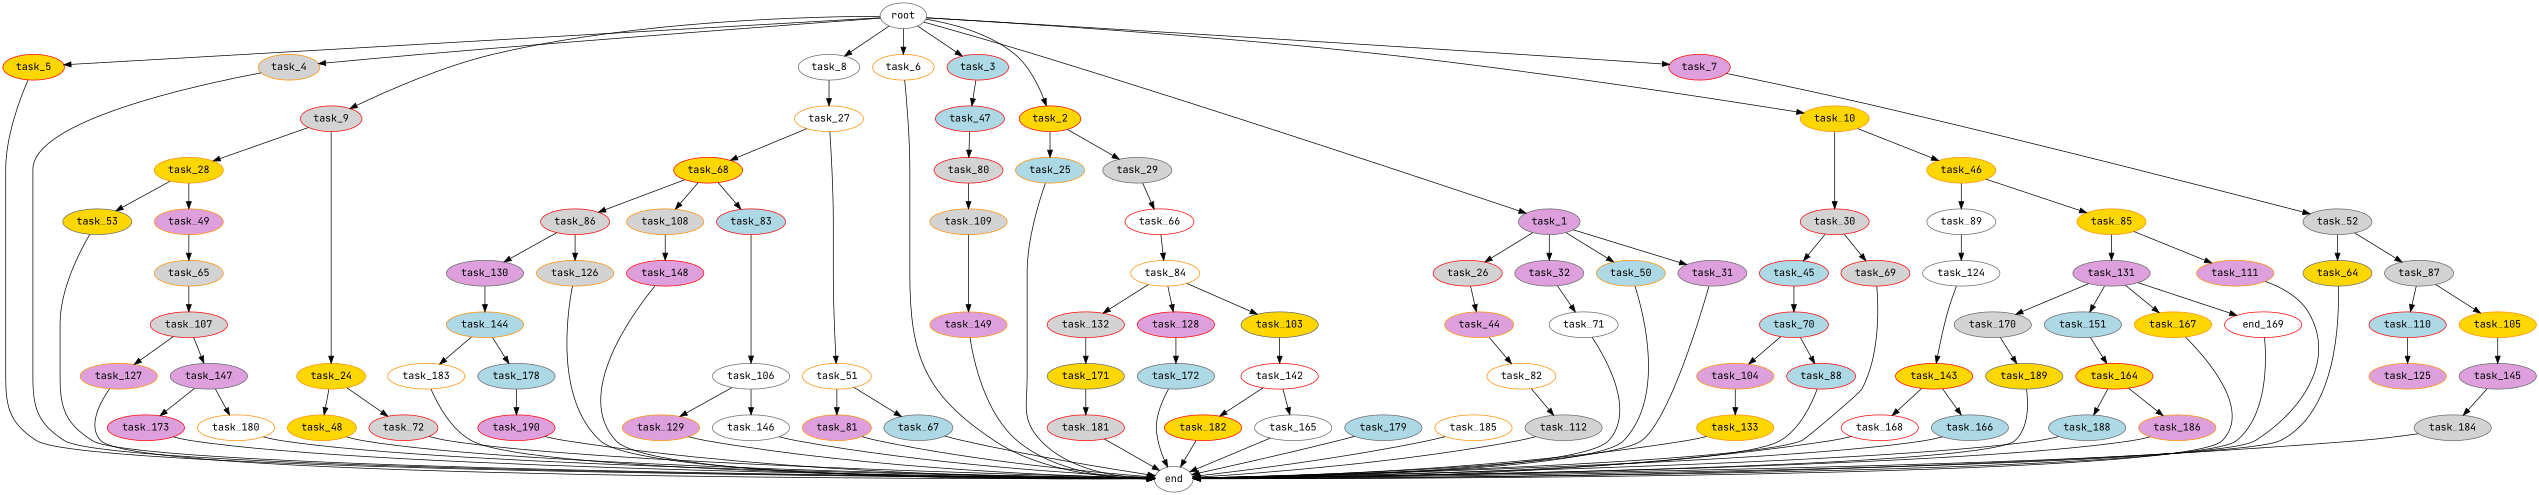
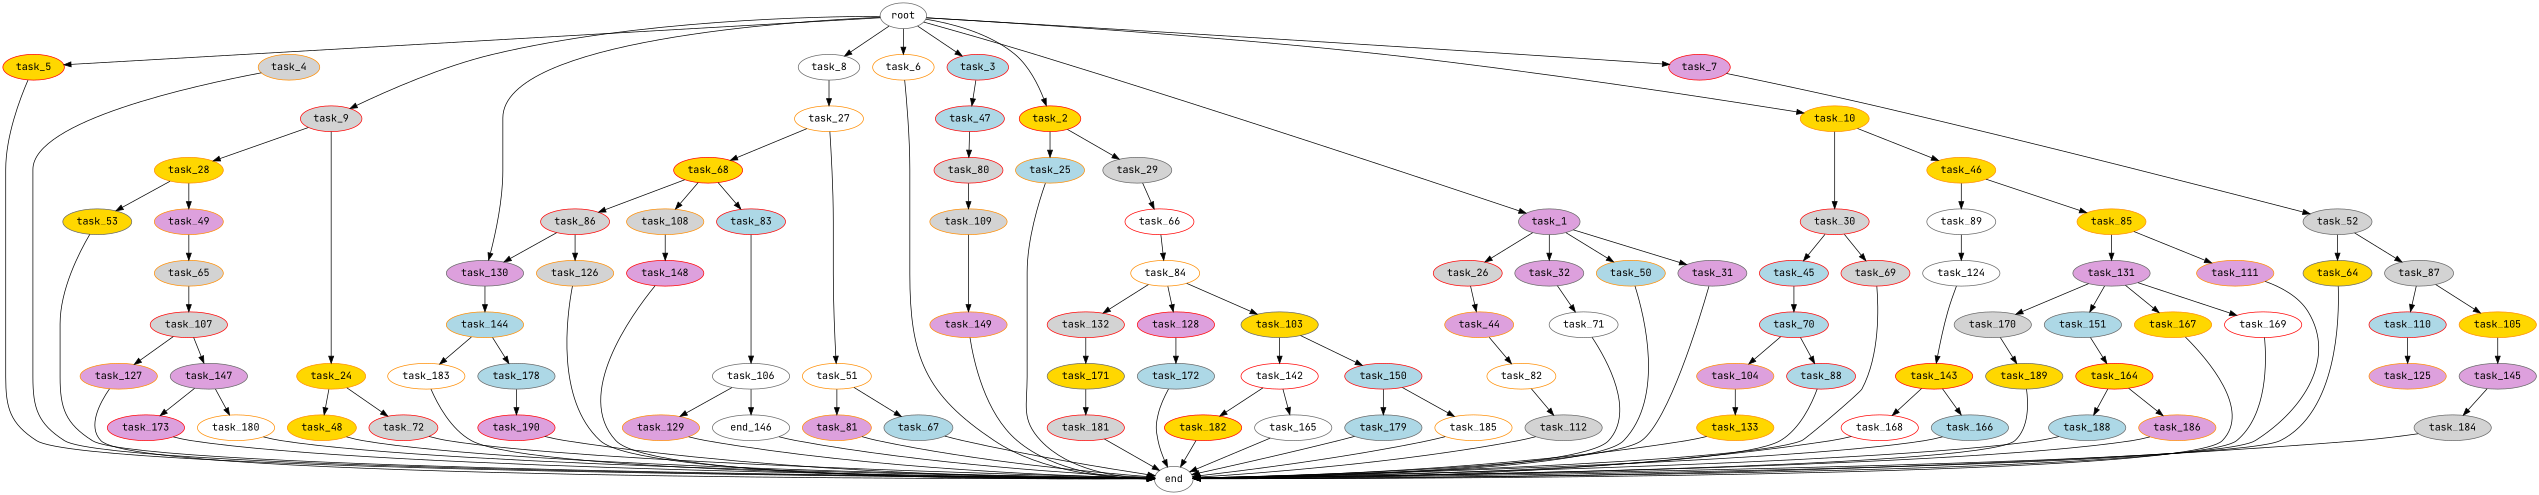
(603, 39) -> (612, 50)
(2263, 325) -> (2263, 325)
none -> (1383, 376)
(751, 428) -> (751, 428)
